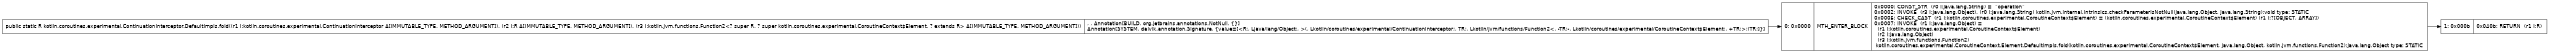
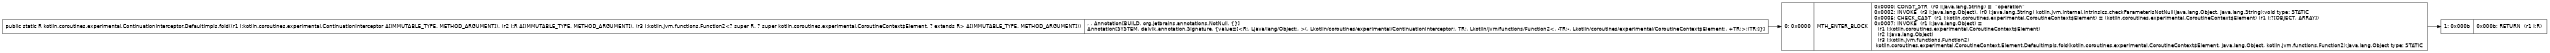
(2510, 26) -> (2510, 26)
